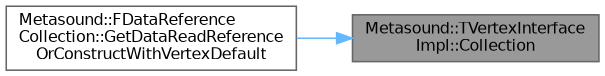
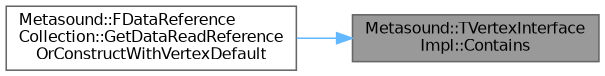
(476, 38) -> (476, 38)
